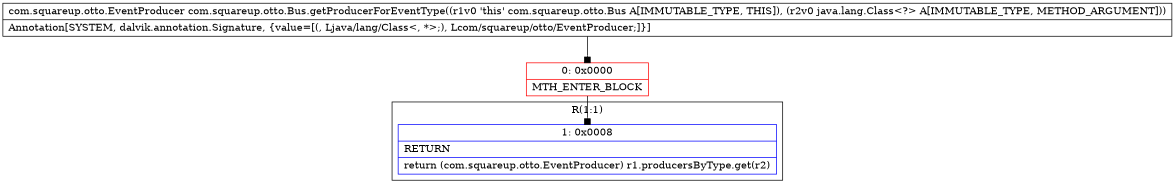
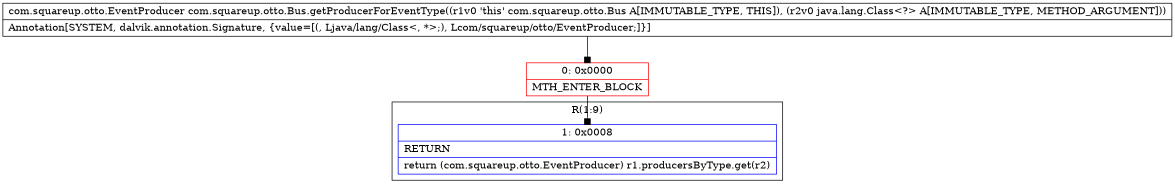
(587, 110) -> (587, 110)
